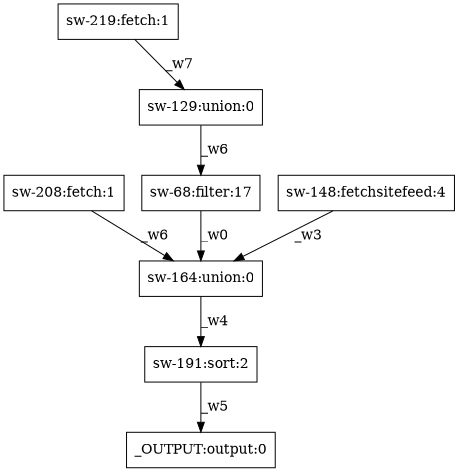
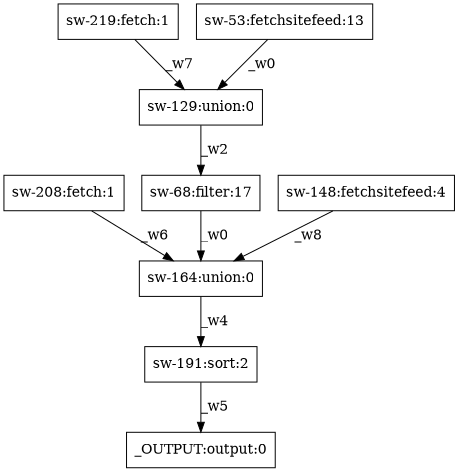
none -> (285, 22)
(215, 150) -> (215, 150)
(308, 236) -> (308, 236)
